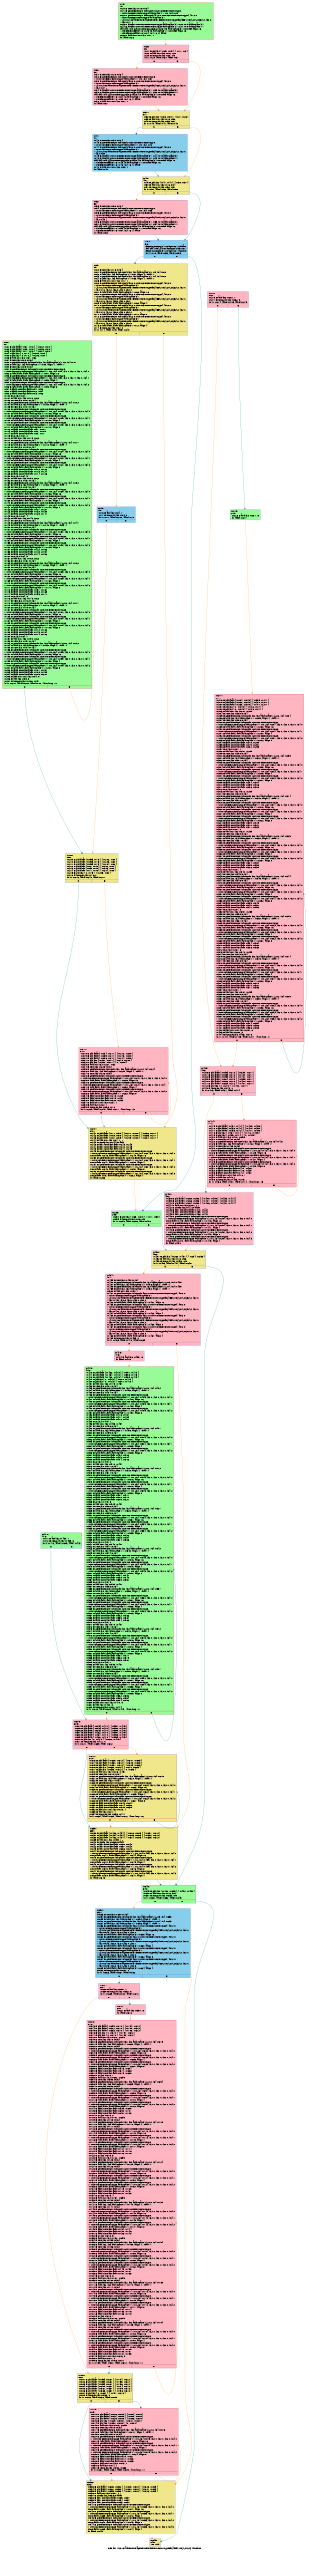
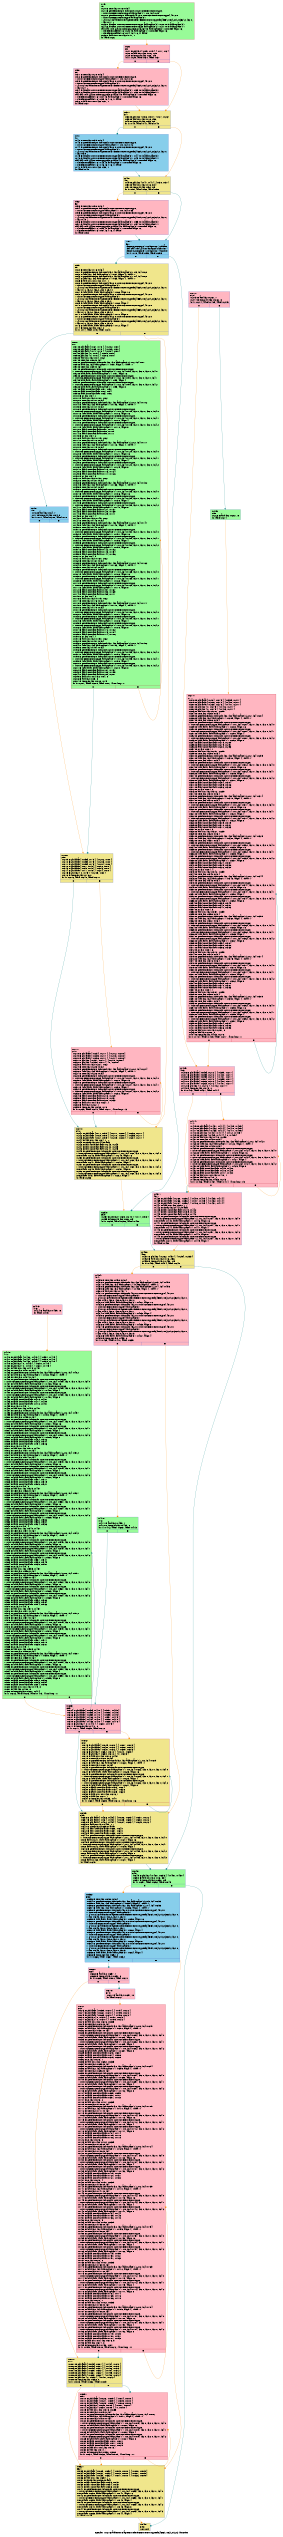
(116, 420) -> (30, 409)
(237, 823) -> (210, 823)
(129, 1347) -> (118, 1431)
(131, 2017) -> (120, 2001)
(80, 2441) -> (69, 2425)
